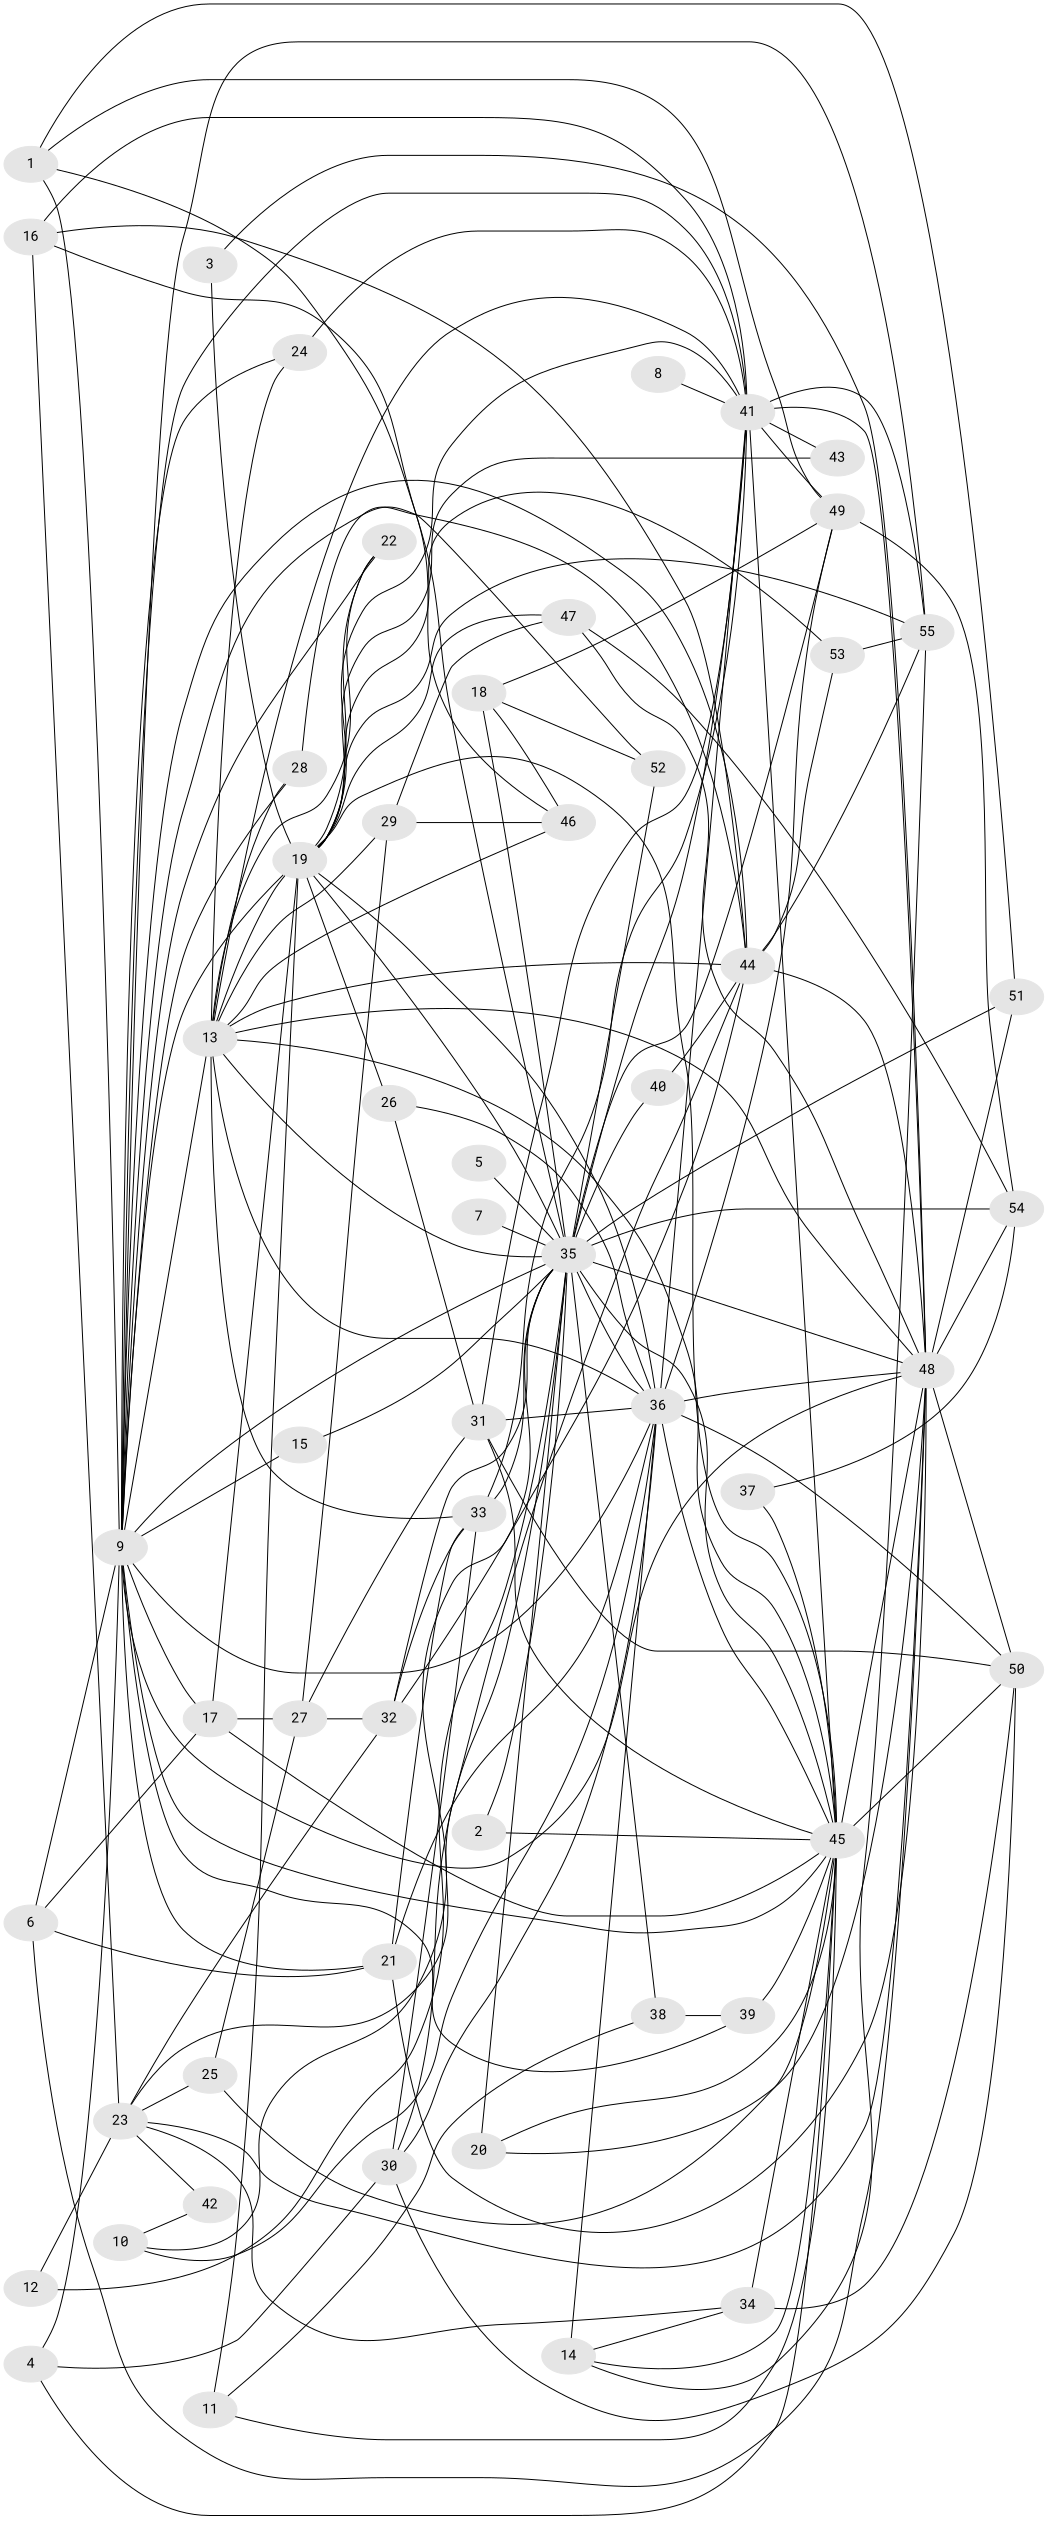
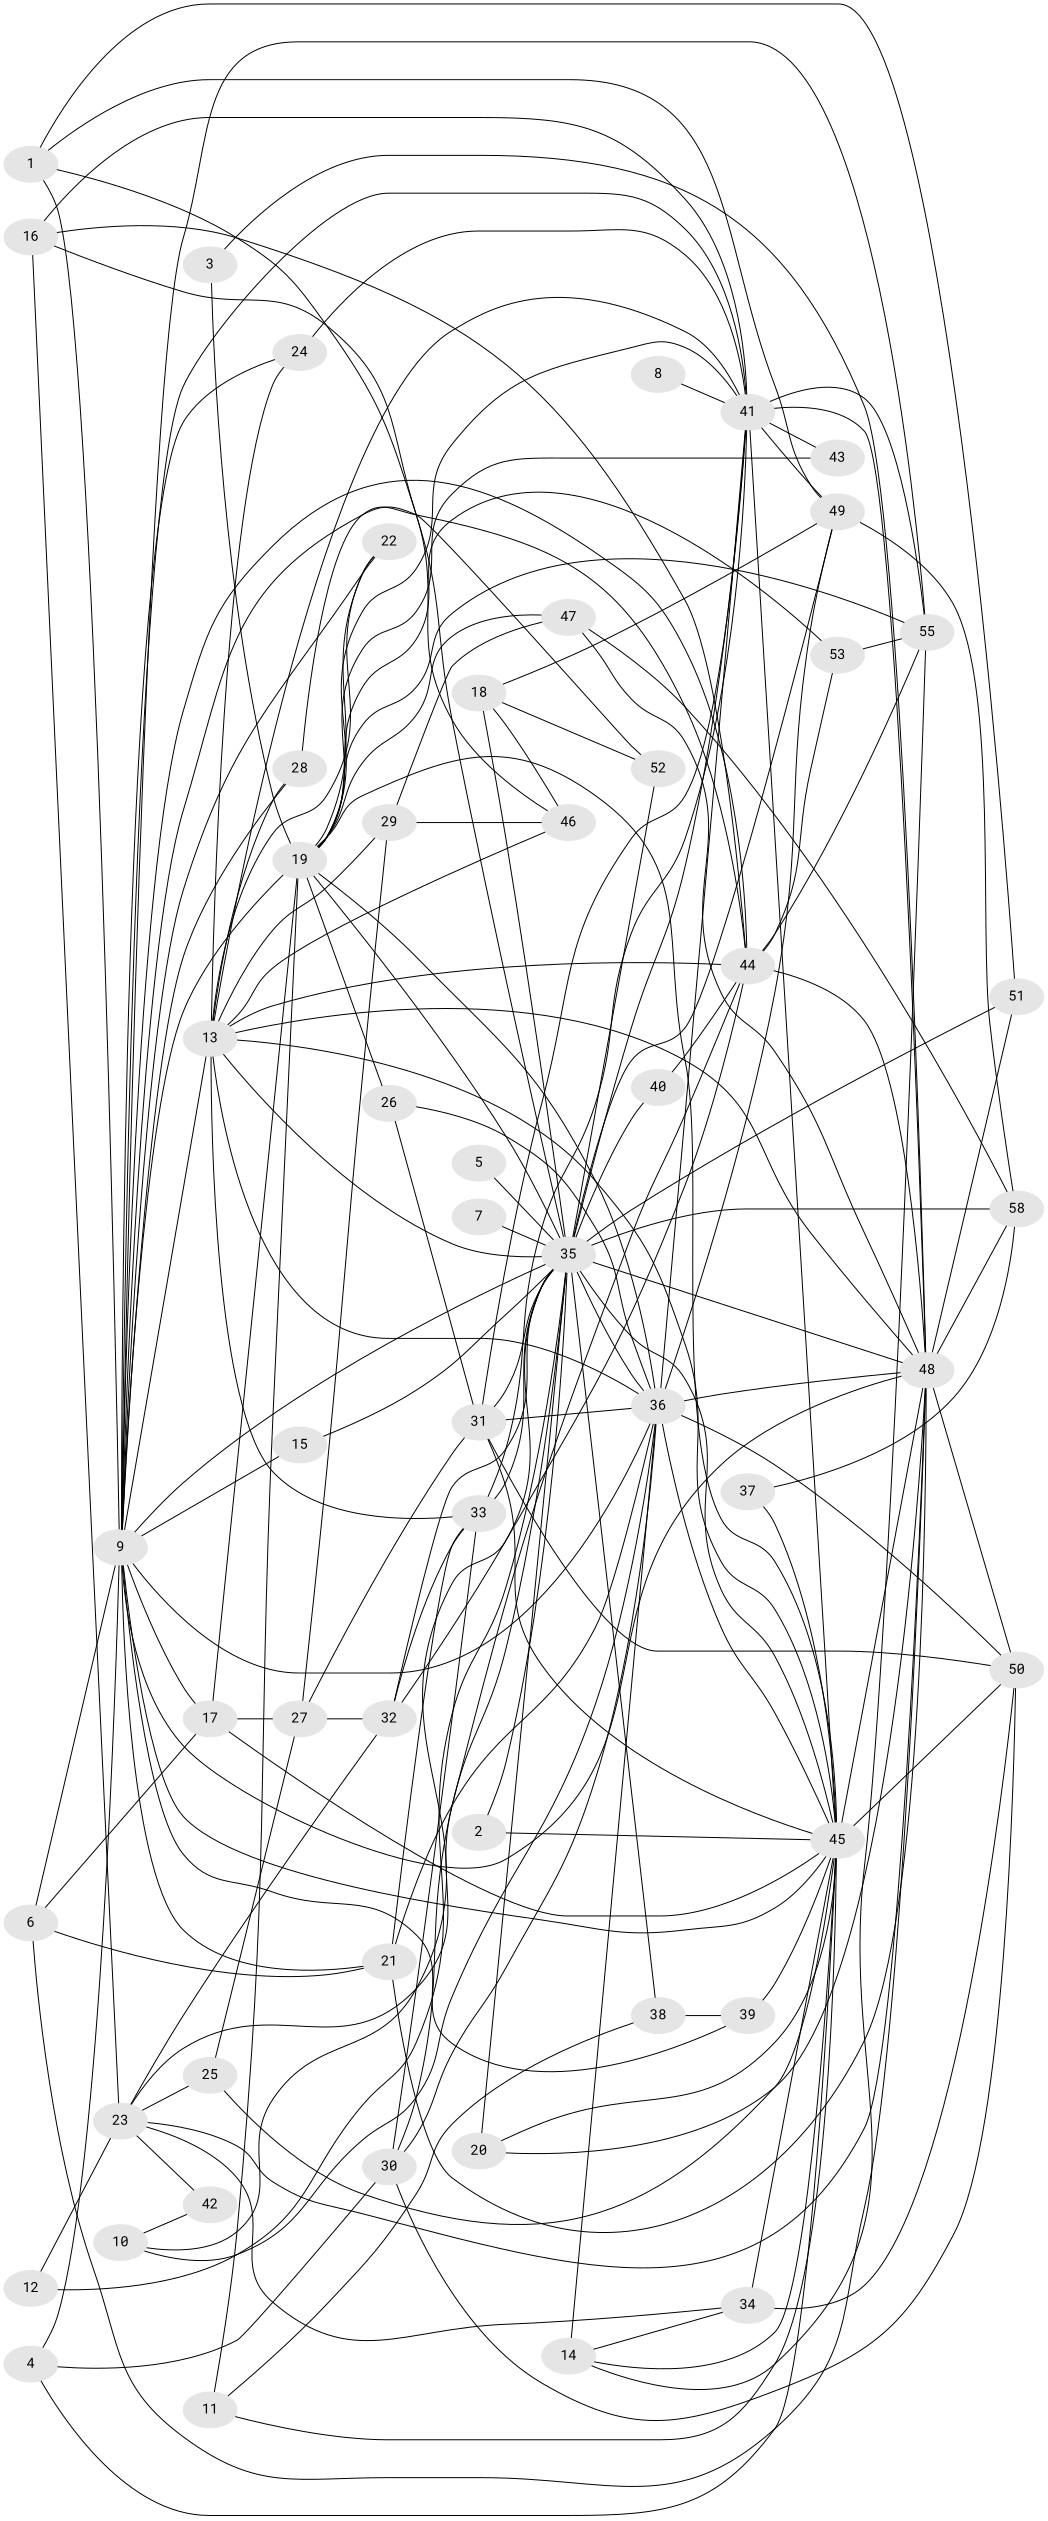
(246, 946) -> none
(1017, 1209) -> (1017, 1209)
none -> (513, 1375)
